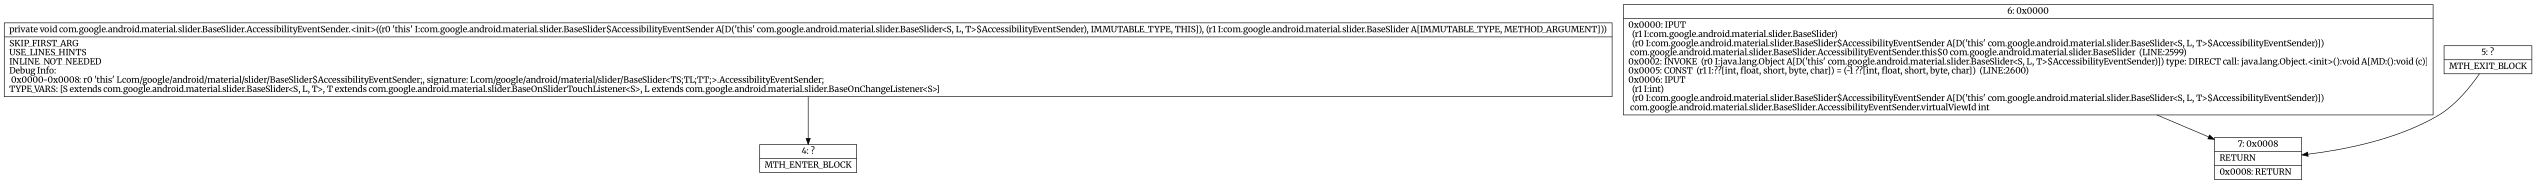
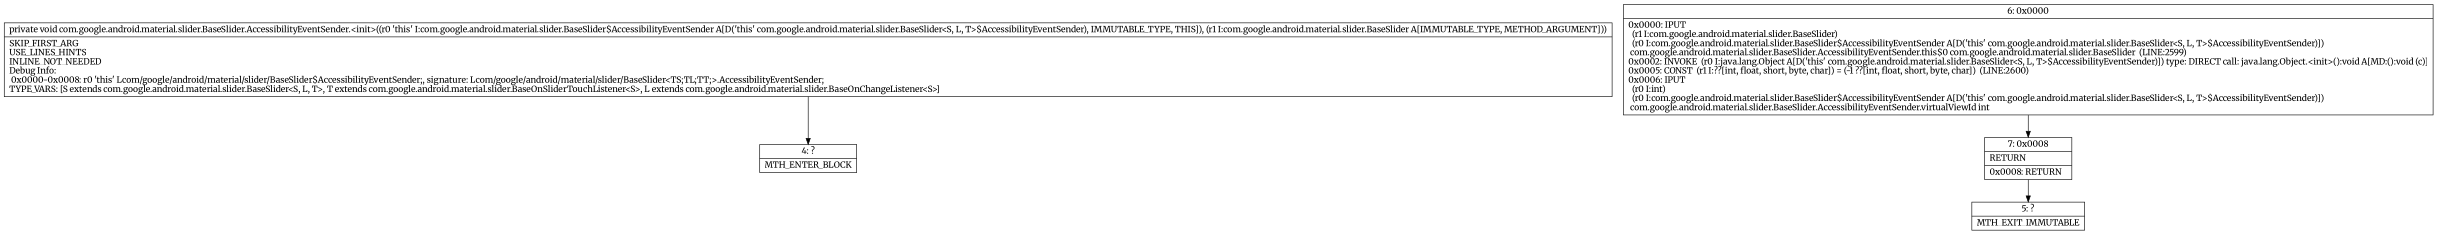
(2488, 66) -> (2028, 223)
(1646, 89) -> (1647, 89)
(2403, 132) -> (2028, 188)
